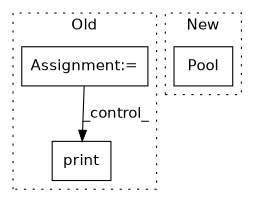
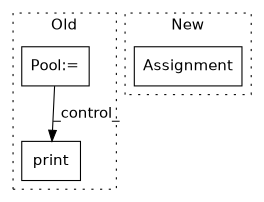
(85, 66) -> (55, 66)
(203, 66) -> (188, 66)
